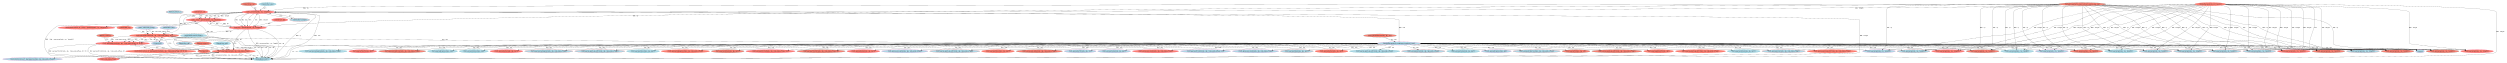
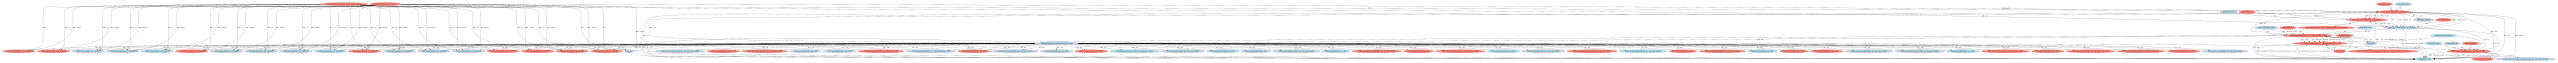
(248, 28) -> (2402, 28)
(1389, 39) -> (1015, 47)
(474, 51) -> (1794, 51)
(1576, 51) -> (1336, 51)
(64, 56) -> (2391, 45)
